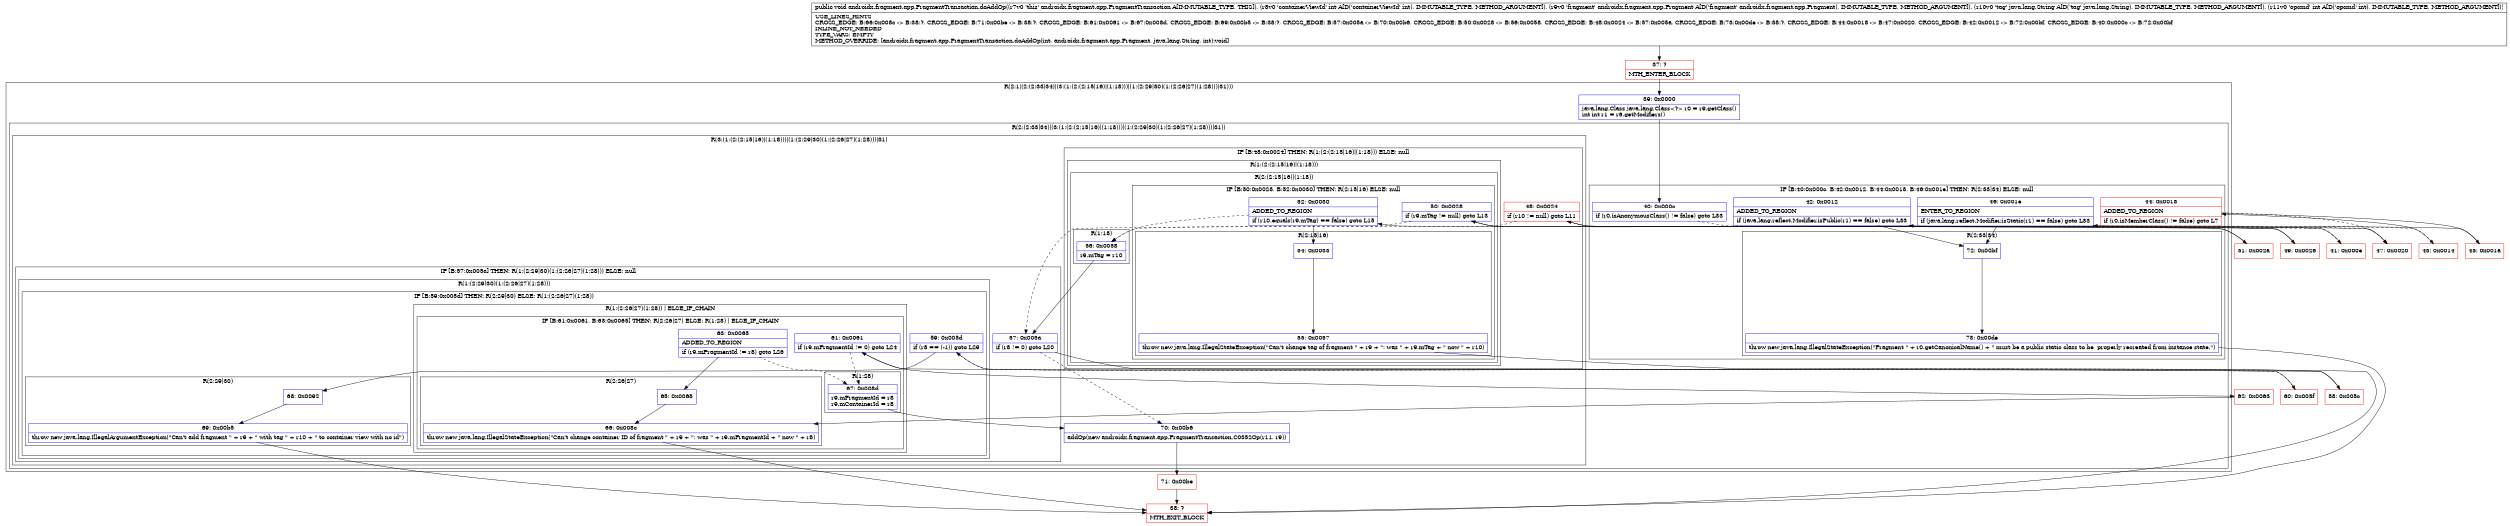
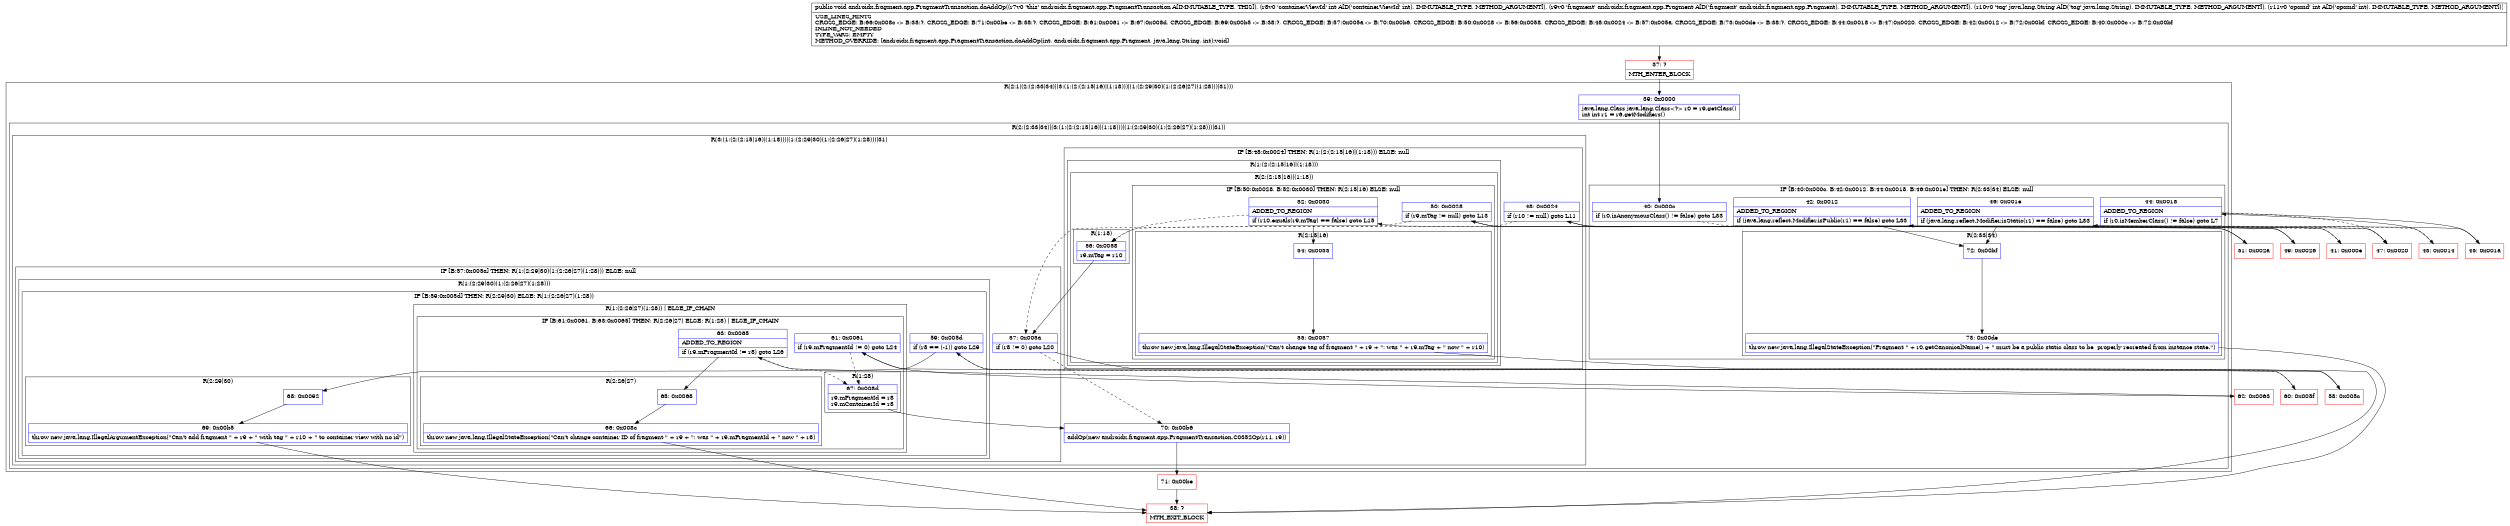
(1950, 211) -> (1951, 211)
(1542, 212) -> (1542, 212)
(2161, 212) -> (2161, 212)
(1526, 407) -> (1497, 383)
